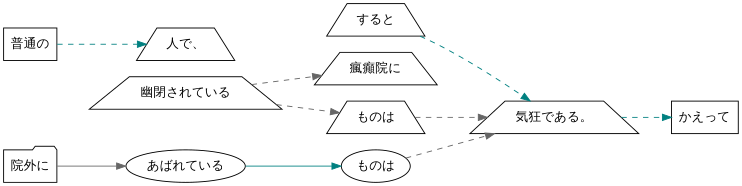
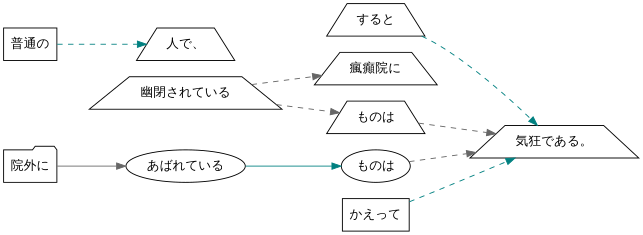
(642, 117) -> (458, 182)
